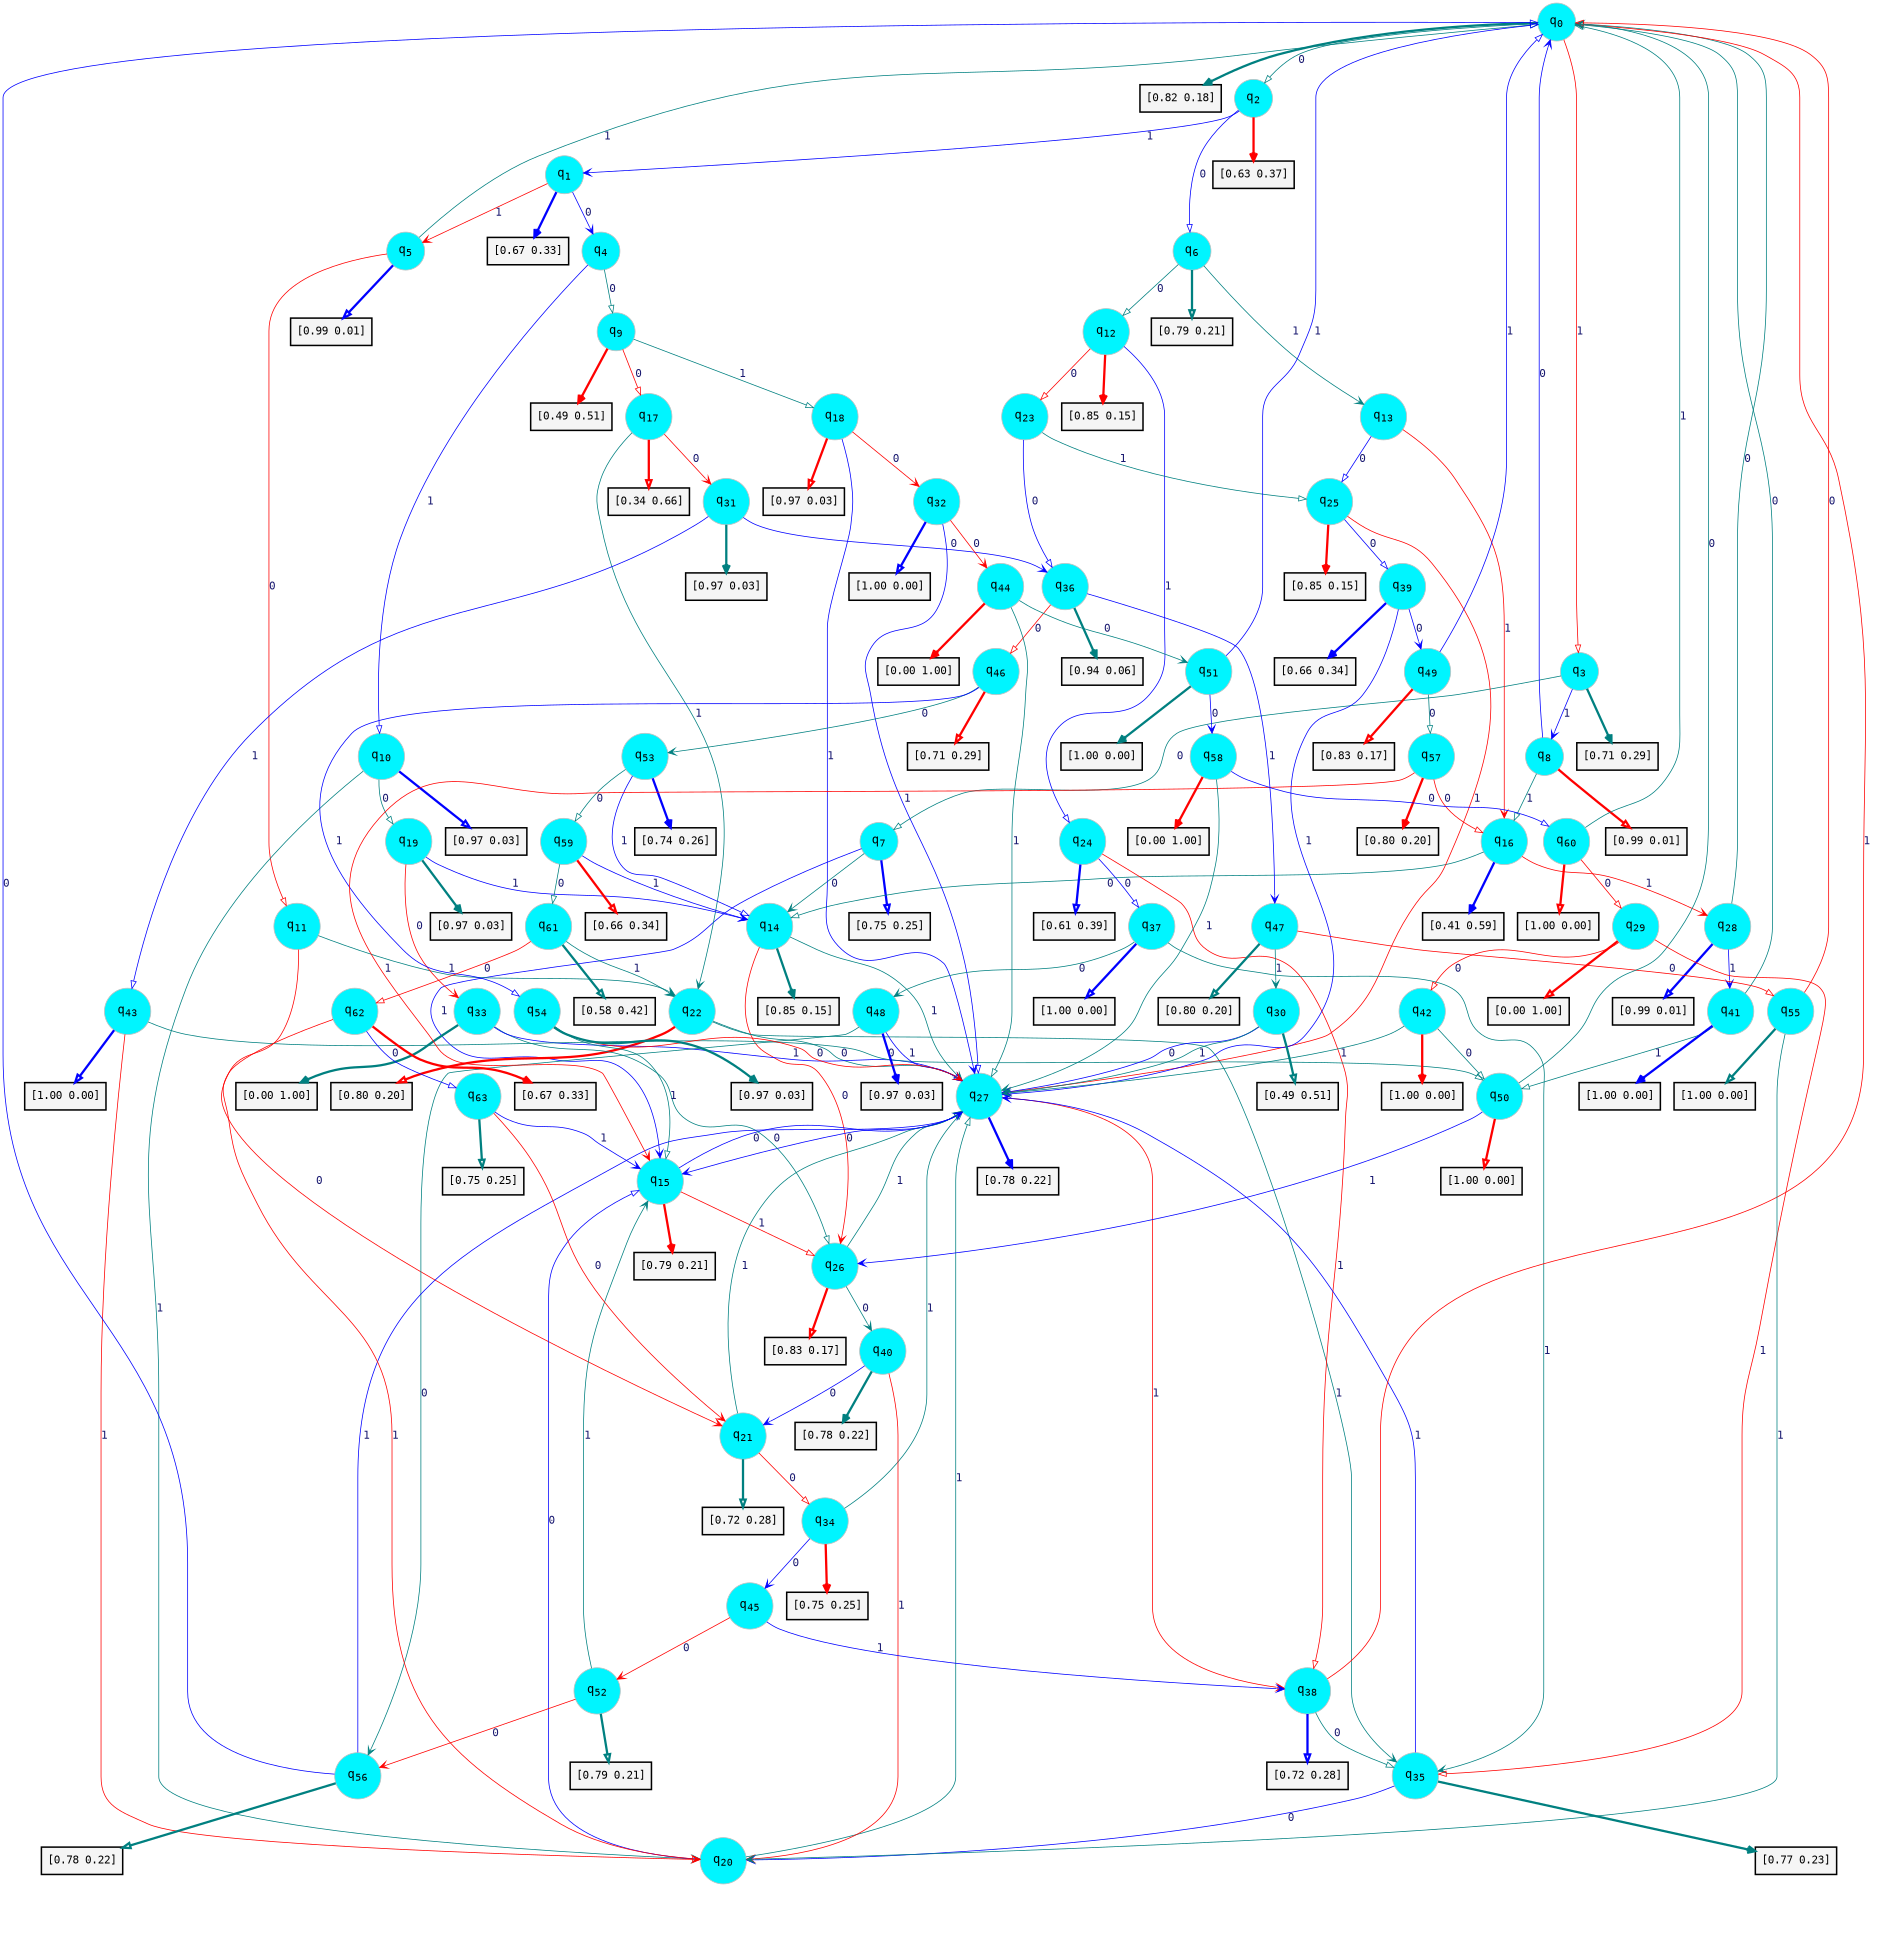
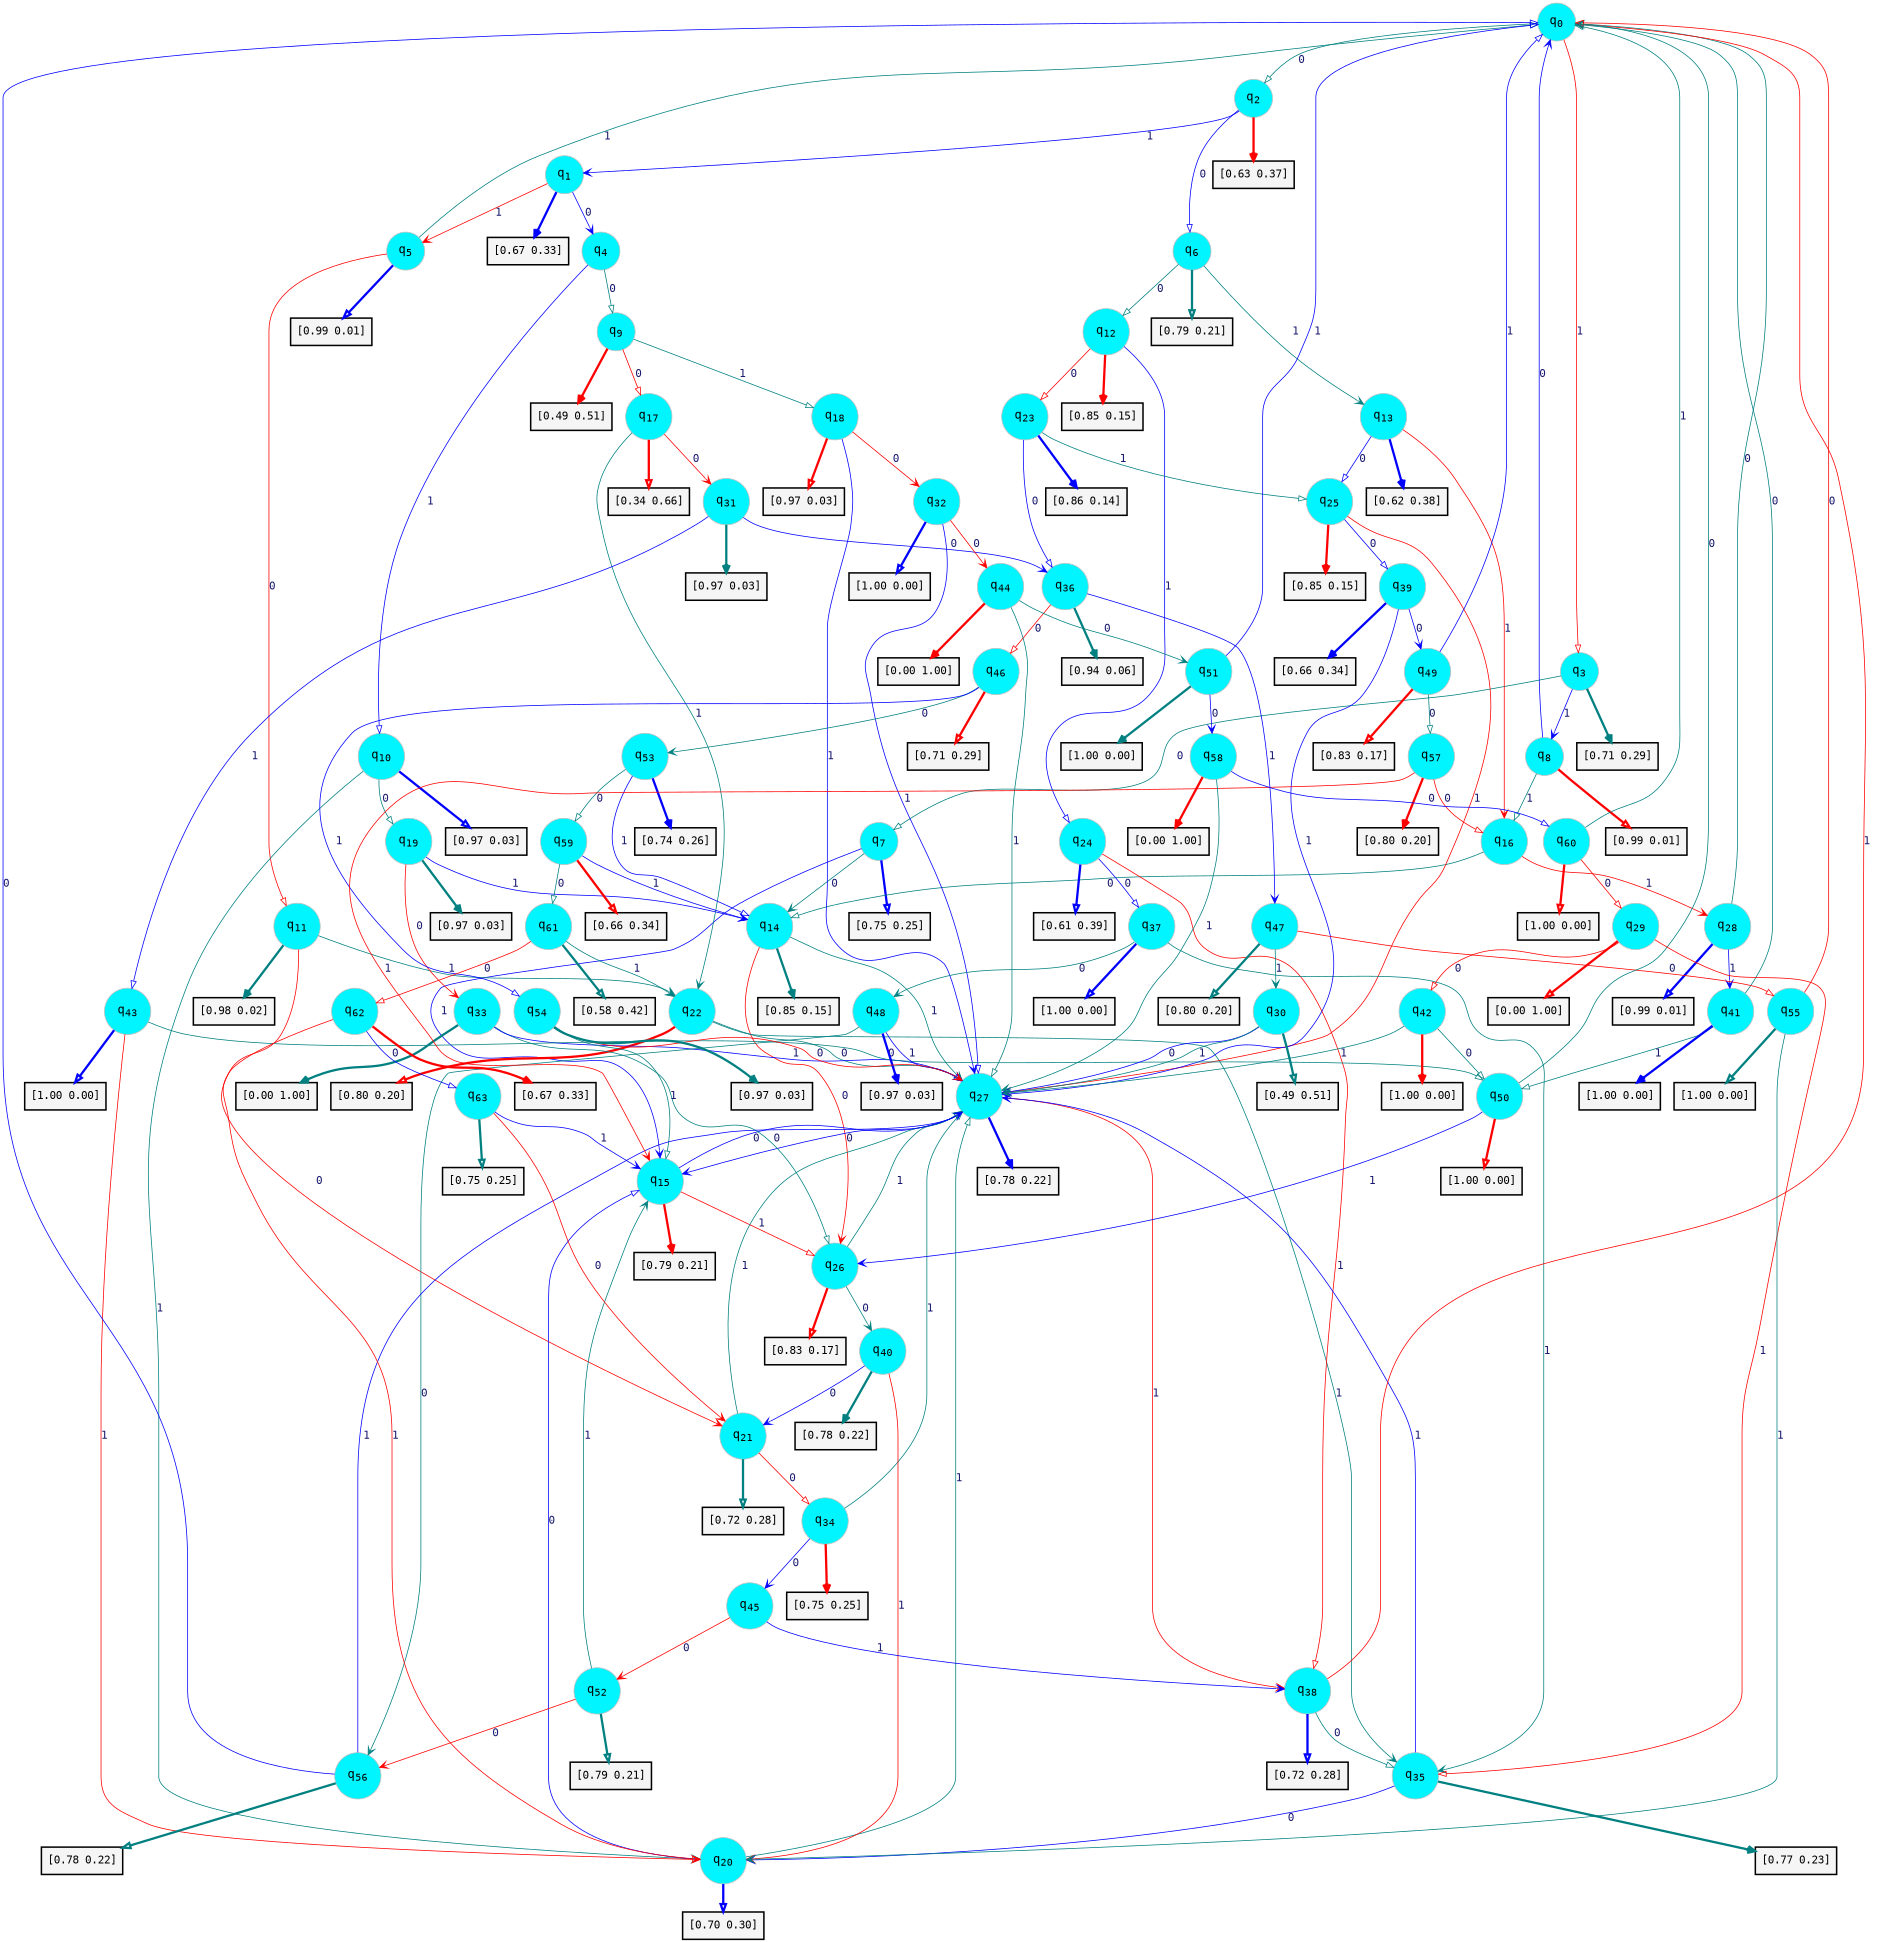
(1181, 98) -> none
none -> (1086, 502)
none -> (1407, 502)
(1463, 926) -> none
none -> (234, 1011)
none -> (723, 1926)
